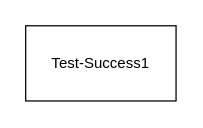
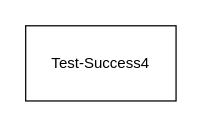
(101, 63) -> (101, 63)
